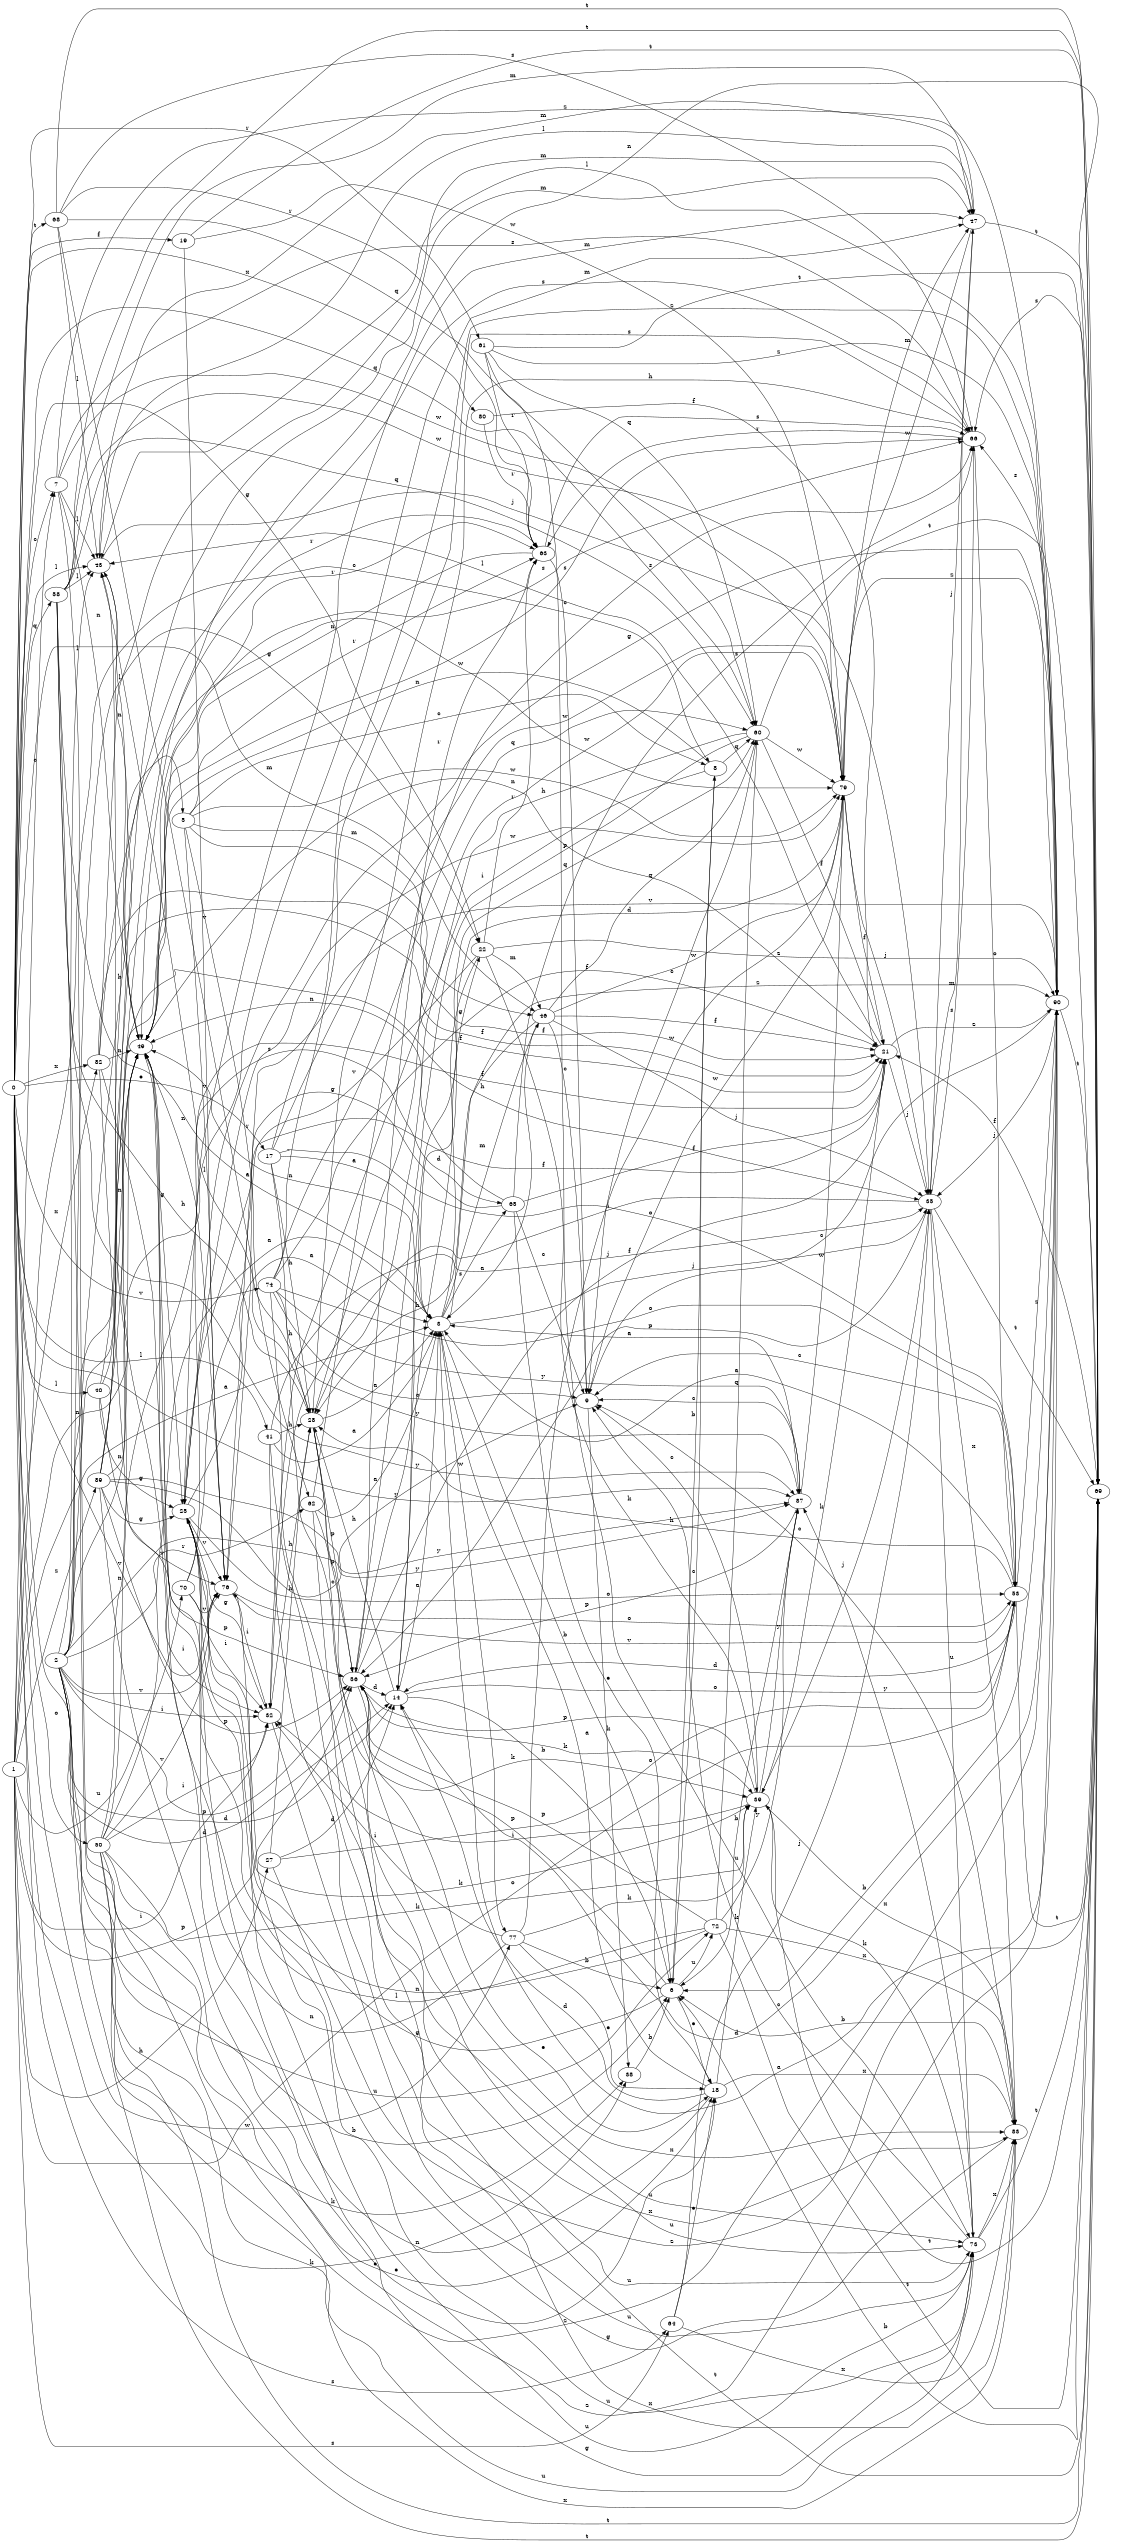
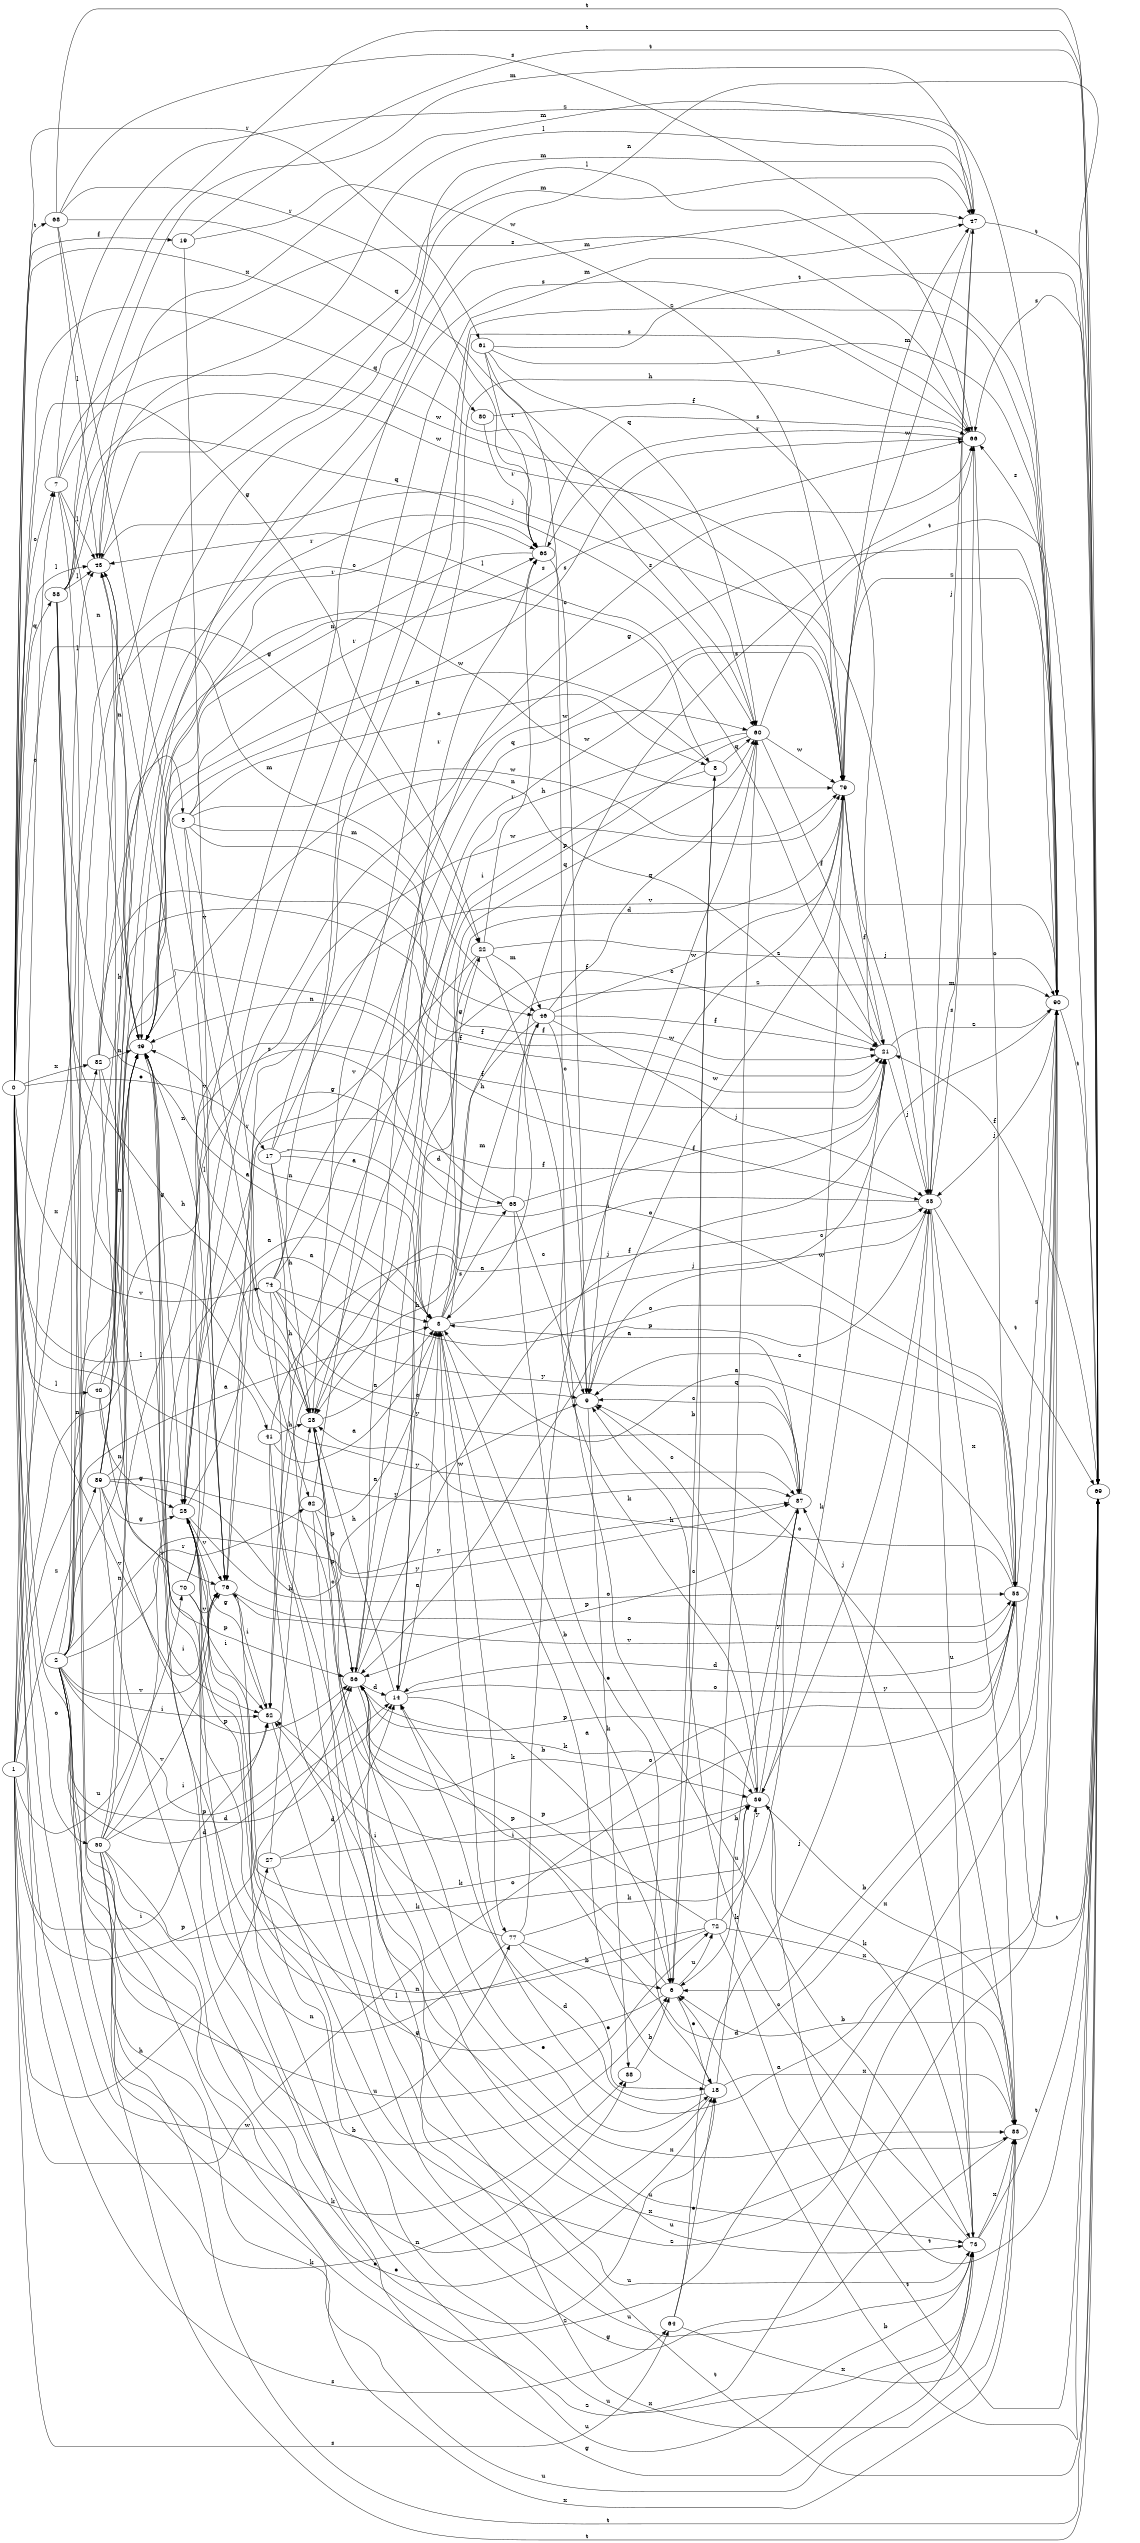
(288, 1584) -> none
